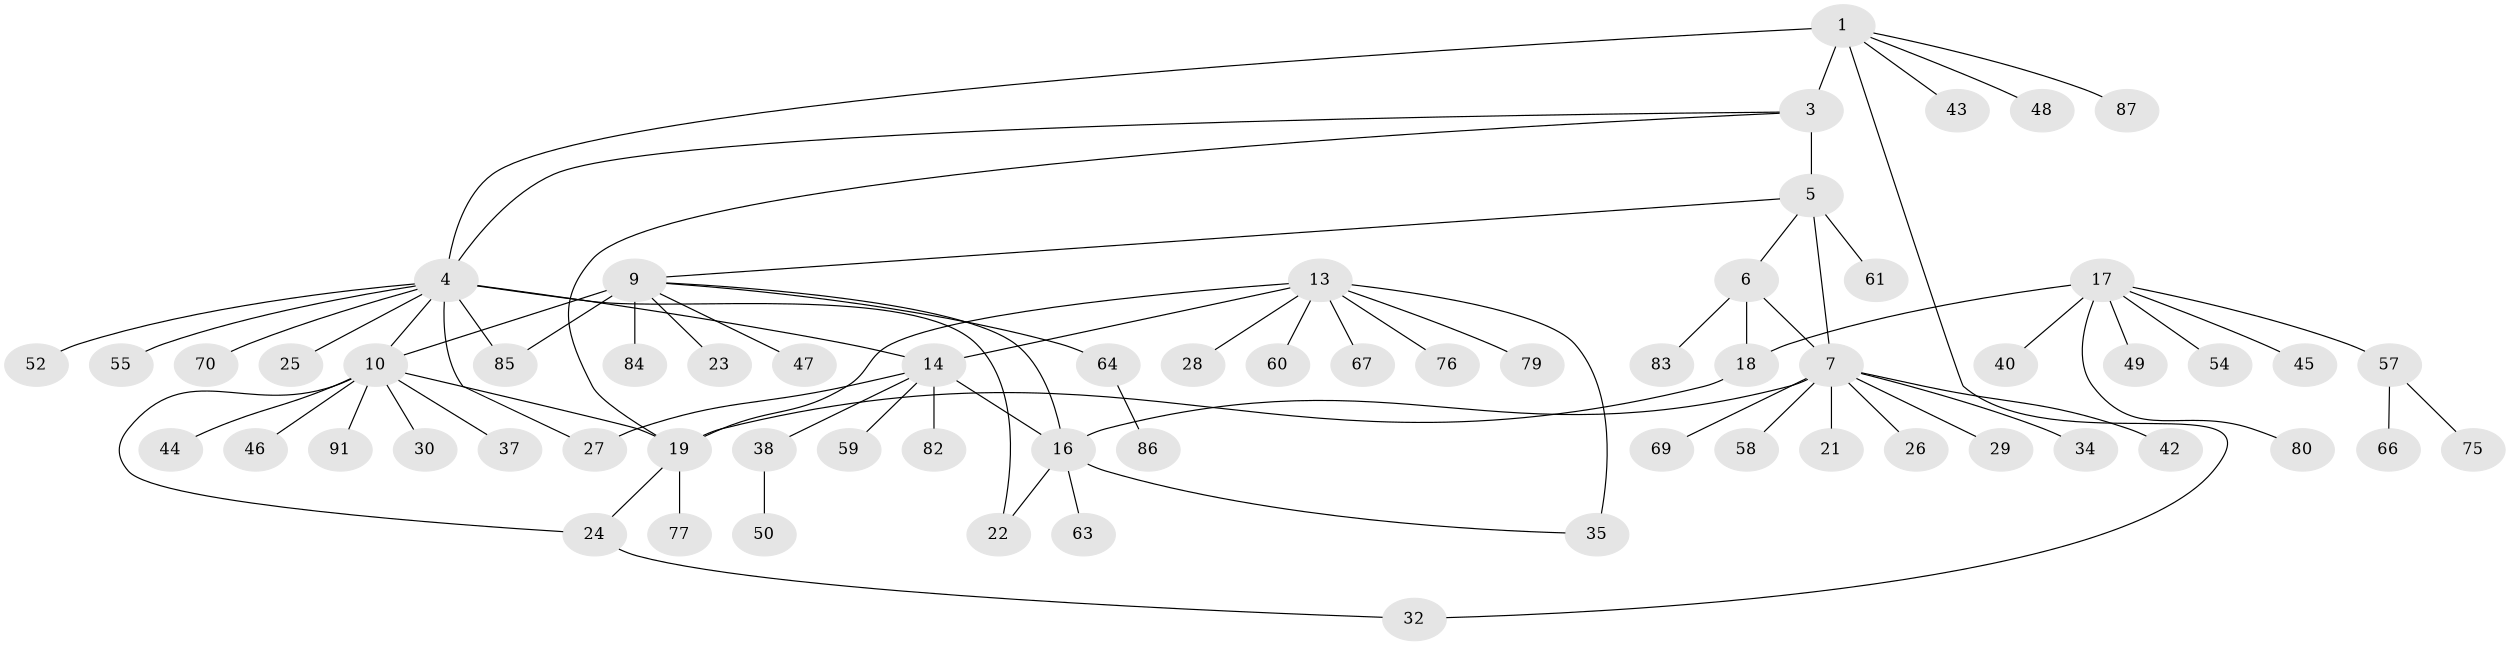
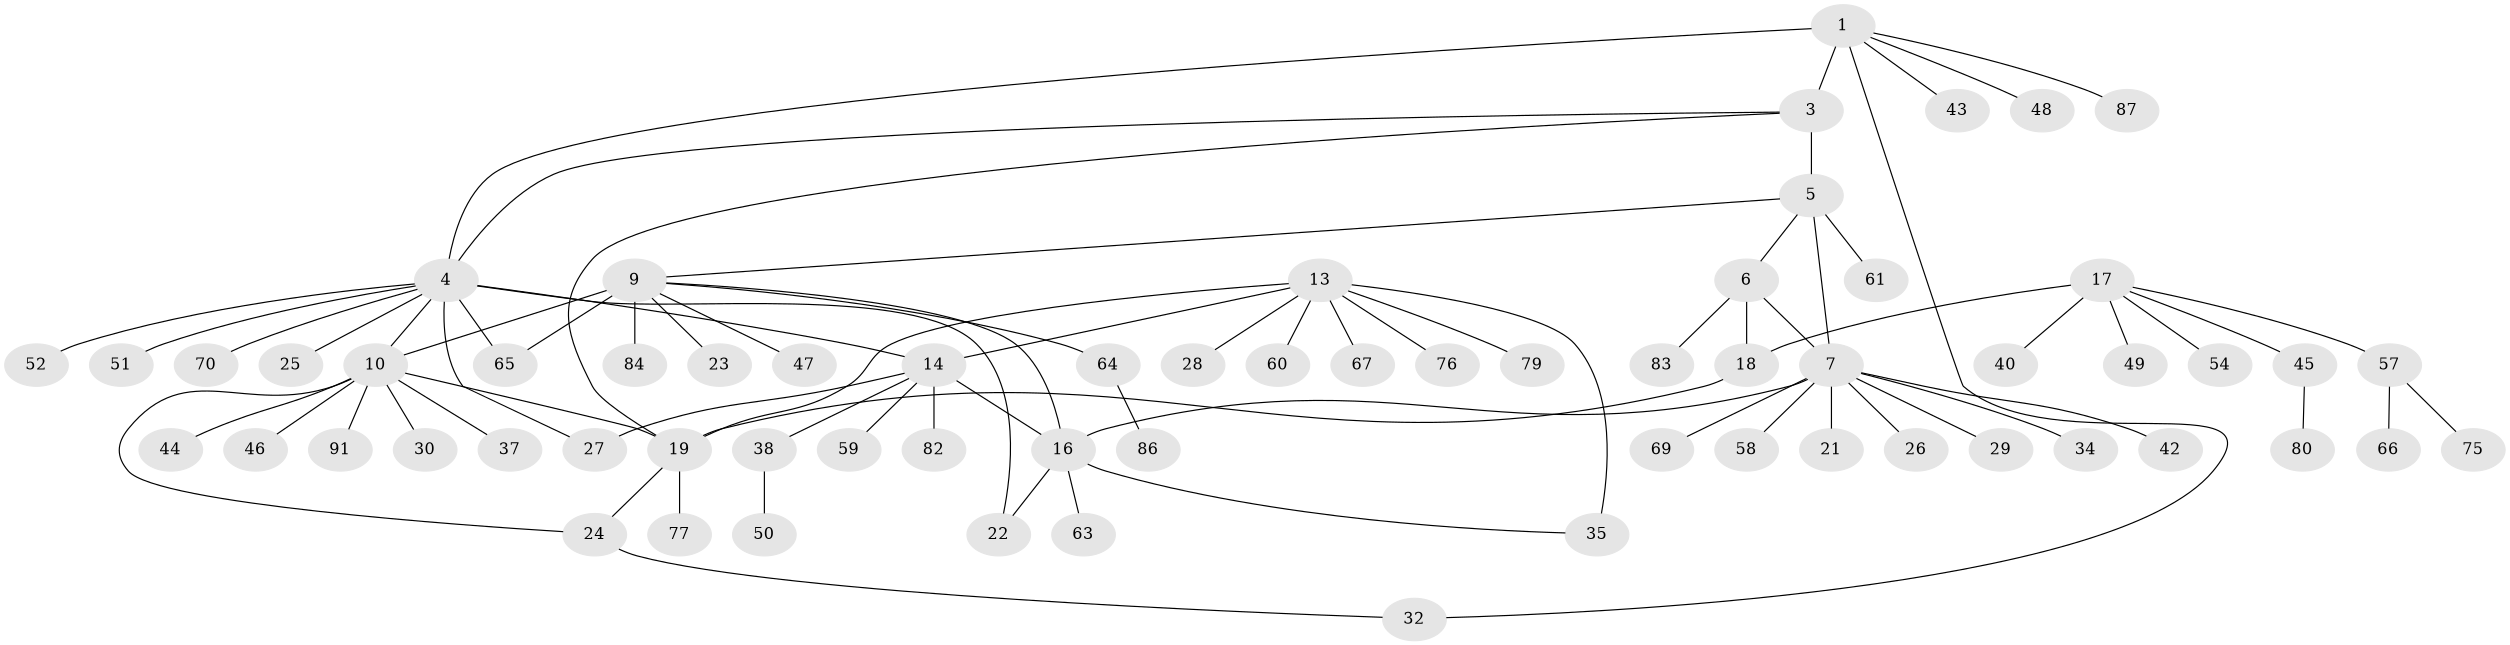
(121, 365) -> (121, 365)
(505, 365) -> (505, 365)
(2129, 415) -> (2304, 408)
